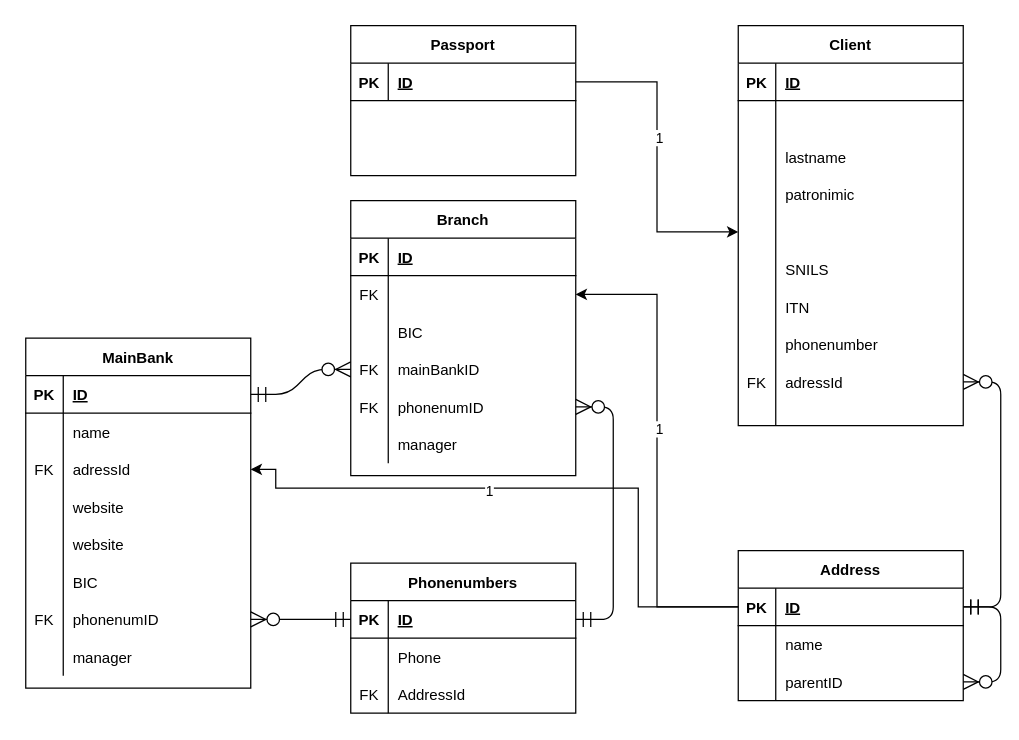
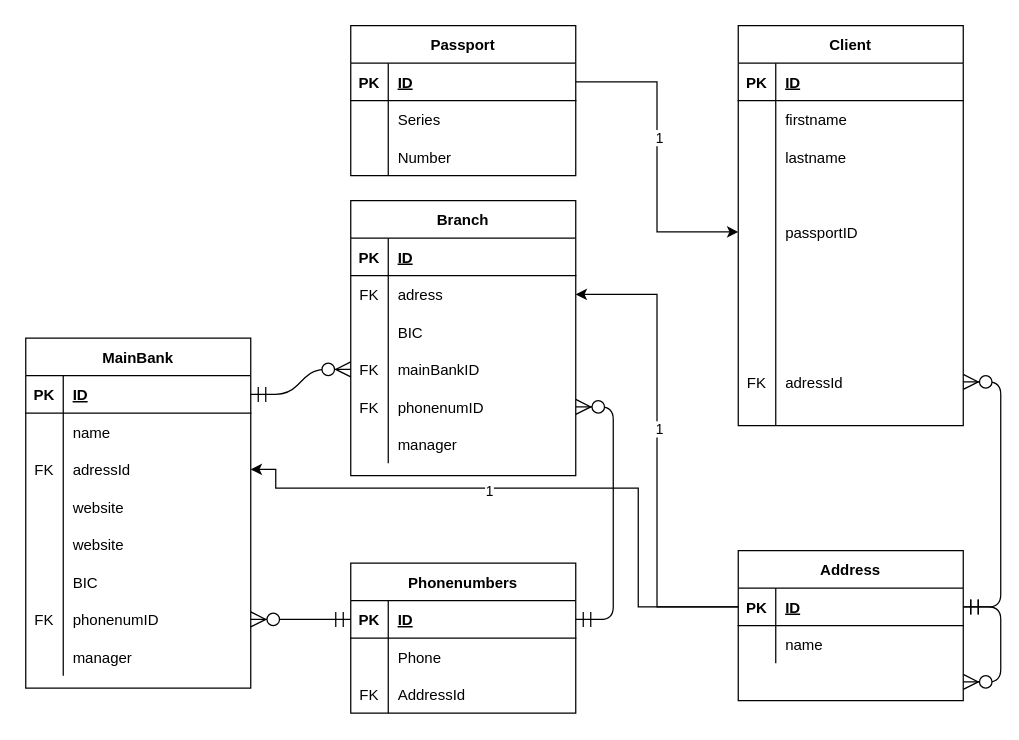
none -> (482, 119)
none -> (869, 119)
none -> (482, 157)
(869, 194) -> none
none -> (869, 232)
(869, 269) -> none
none -> (482, 294)
(869, 307) -> none
(869, 344) -> none
(869, 682) -> none
